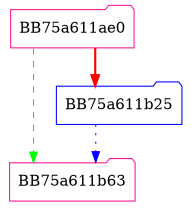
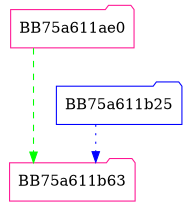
(95, 62) -> none
